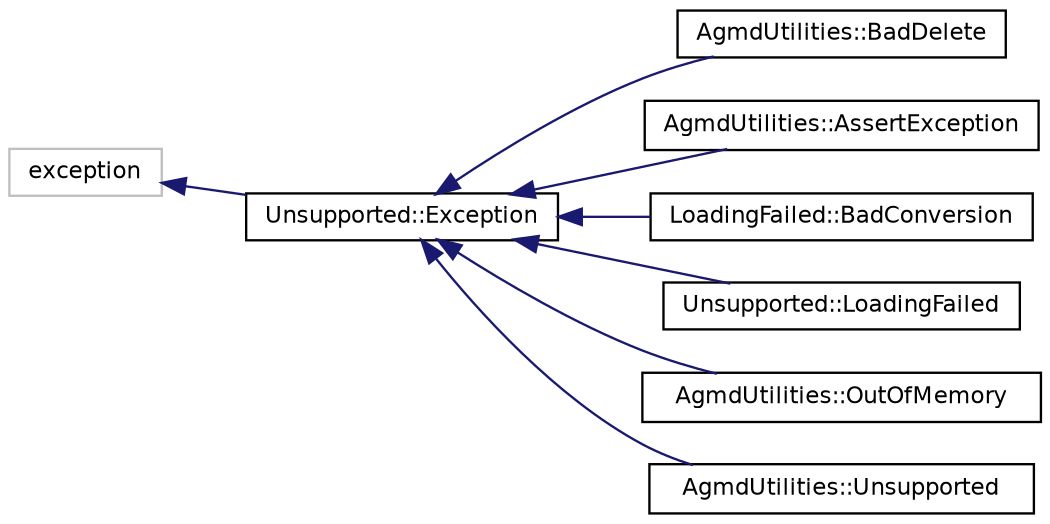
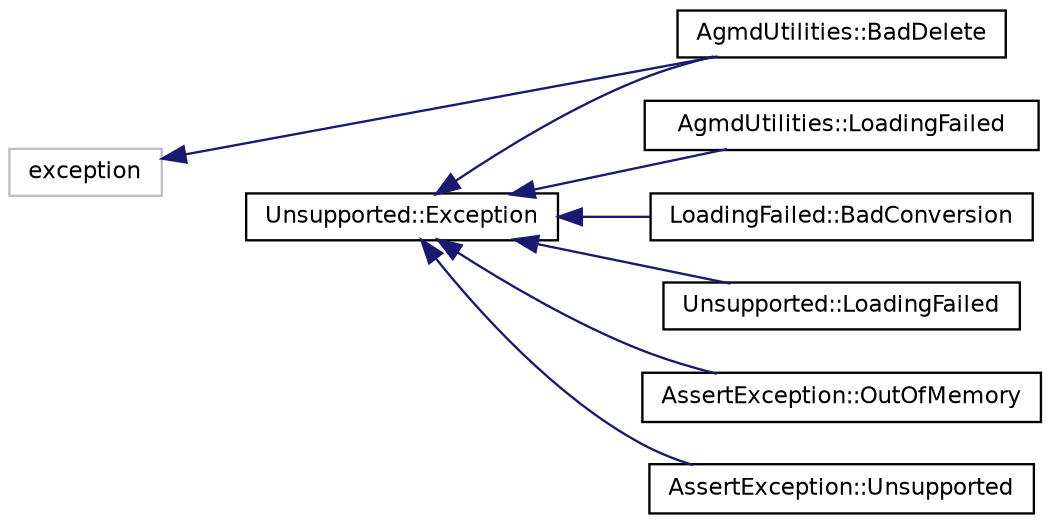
(842, 125) -> (842, 125)
(216, 191) -> (452, 105)
(842, 397) -> (842, 397)
(842, 489) -> (842, 489)
